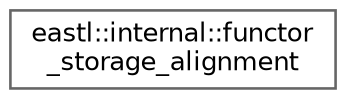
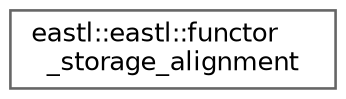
(173, 49) -> (173, 49)
